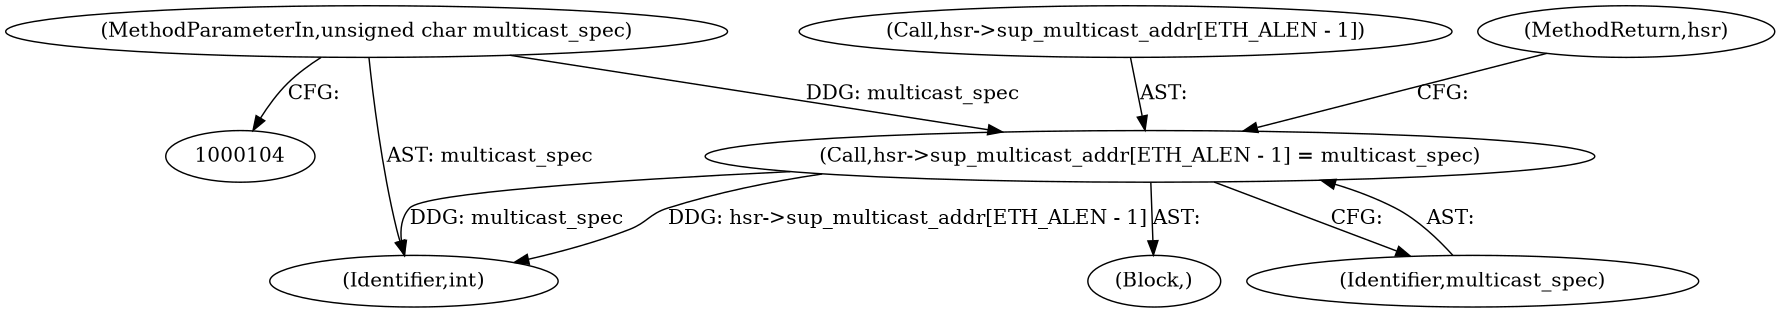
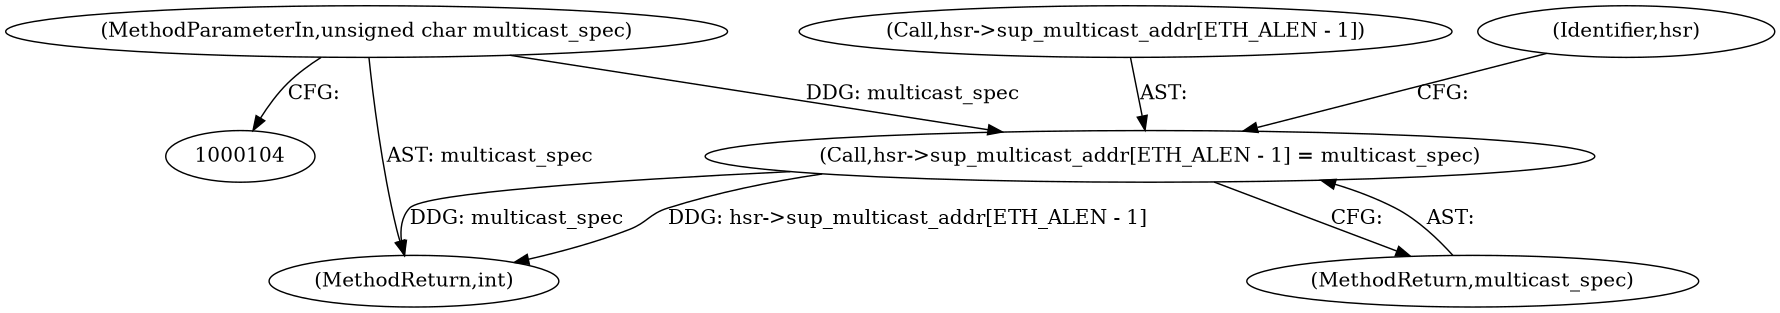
(1626, 32) -> (1626, 32)
(414, 281) -> (414, 281)
(1154, 281) -> none
(1473, 281) -> (1473, 281)
